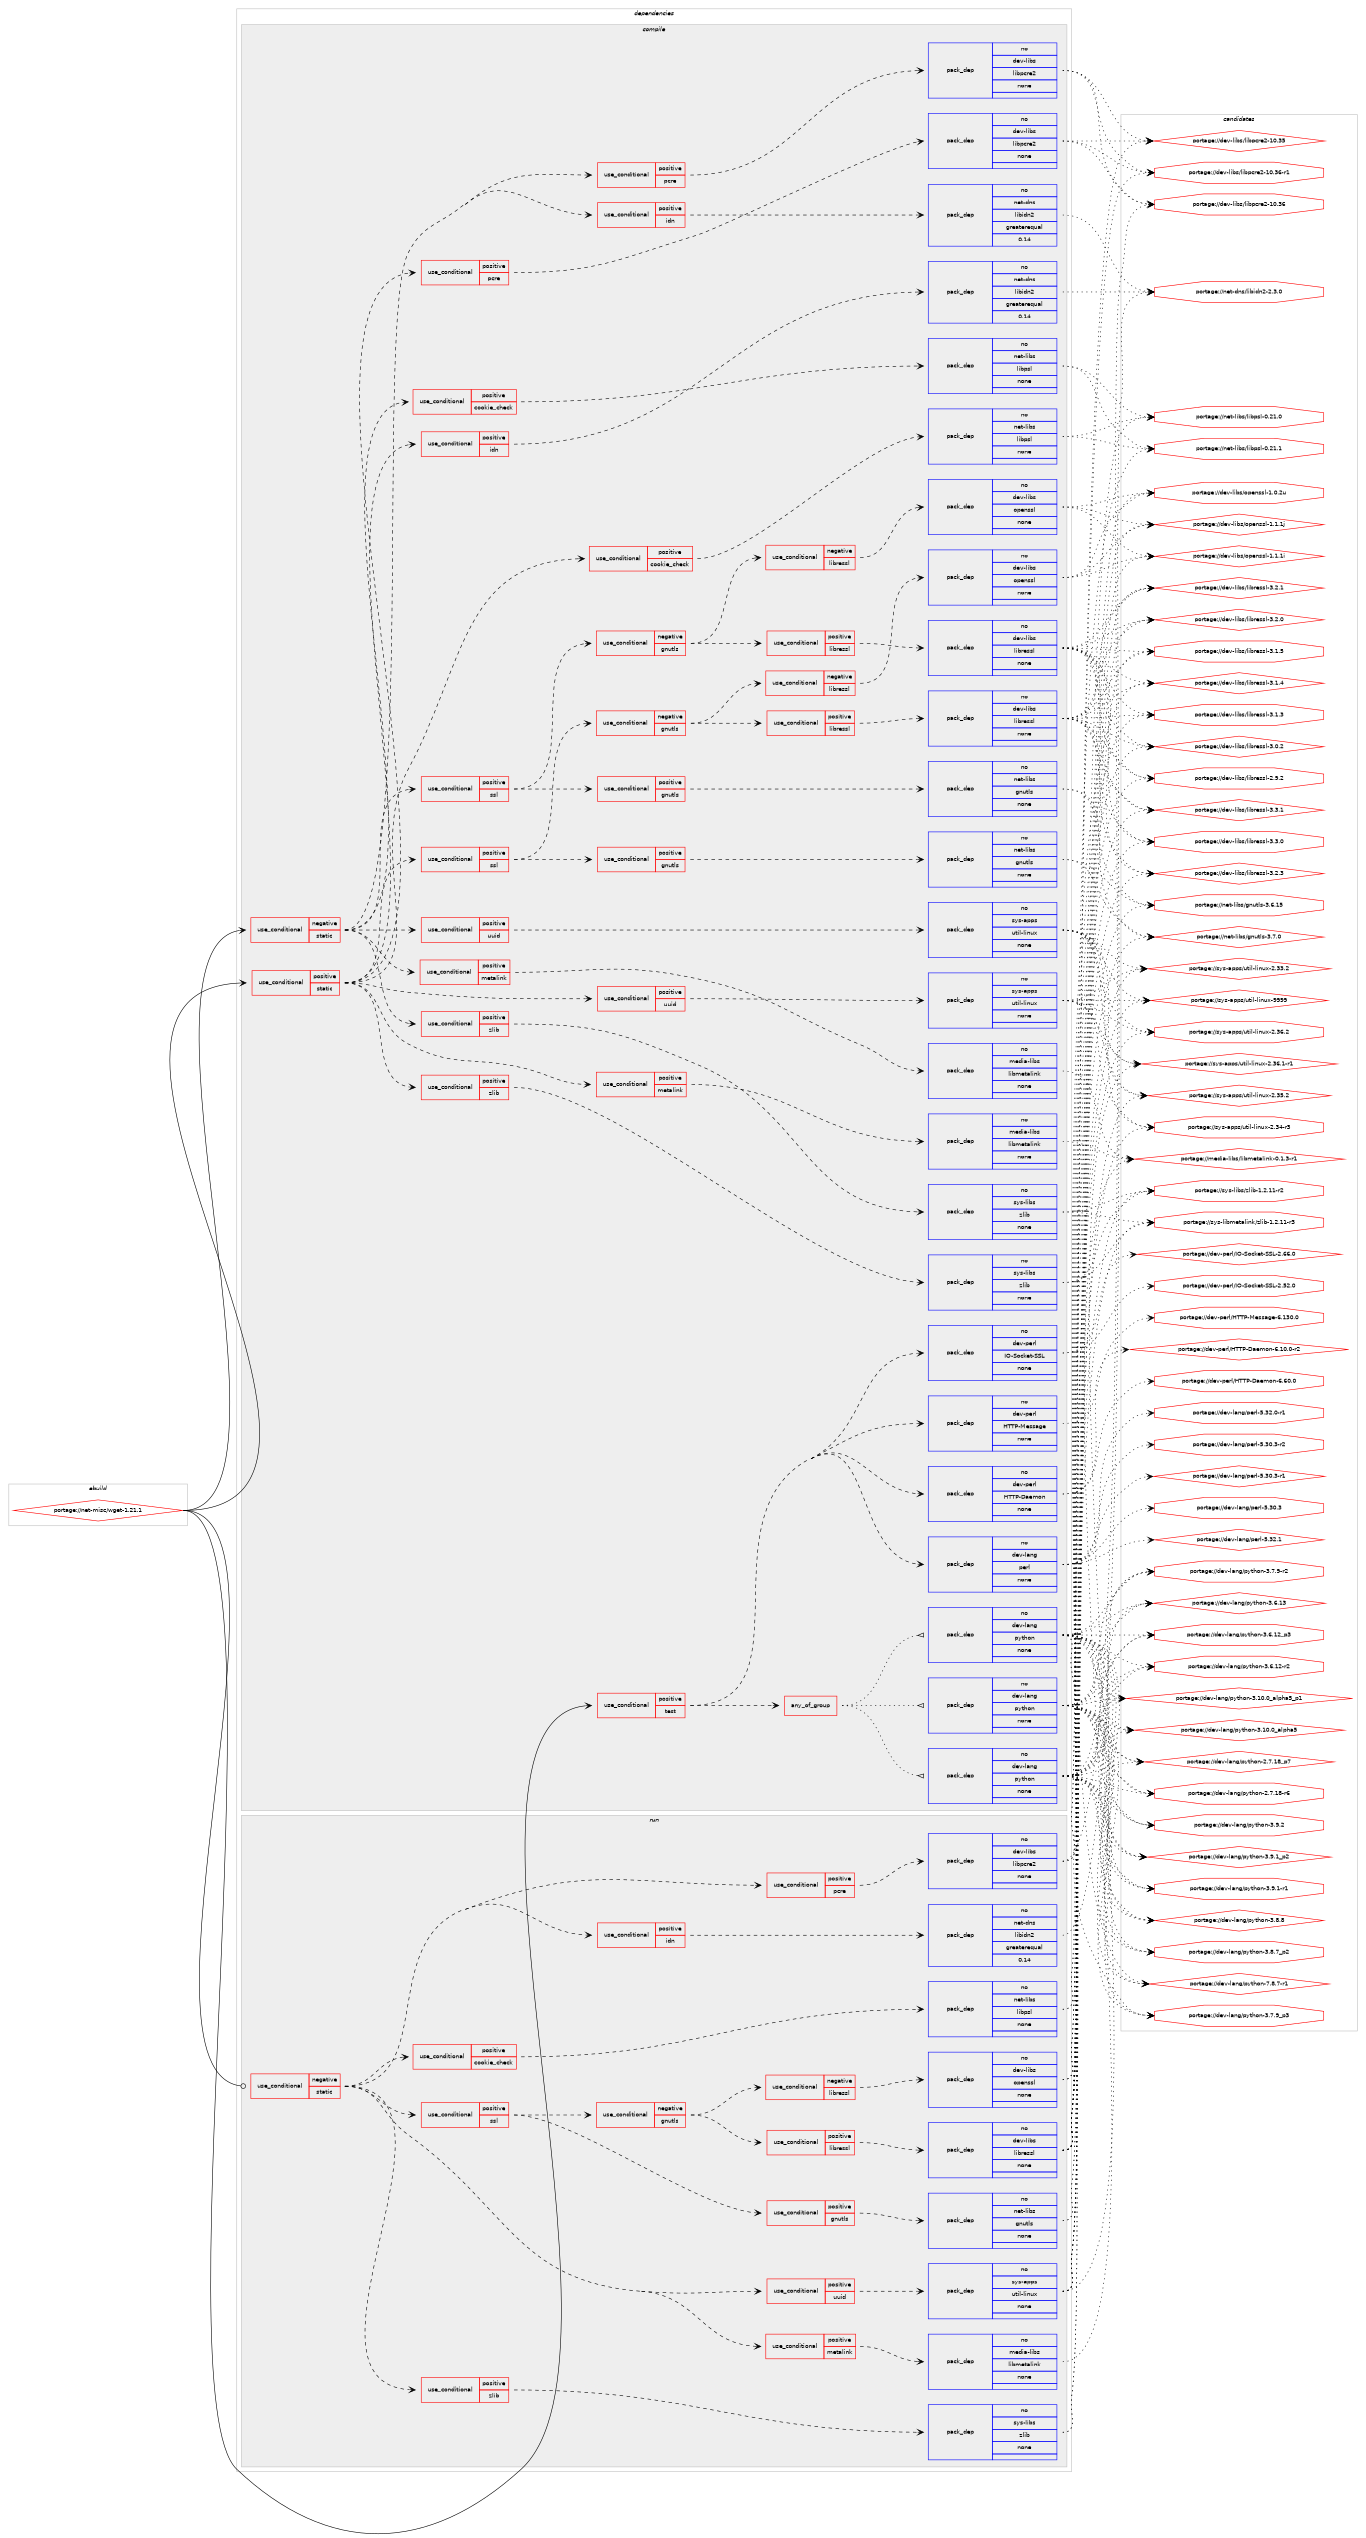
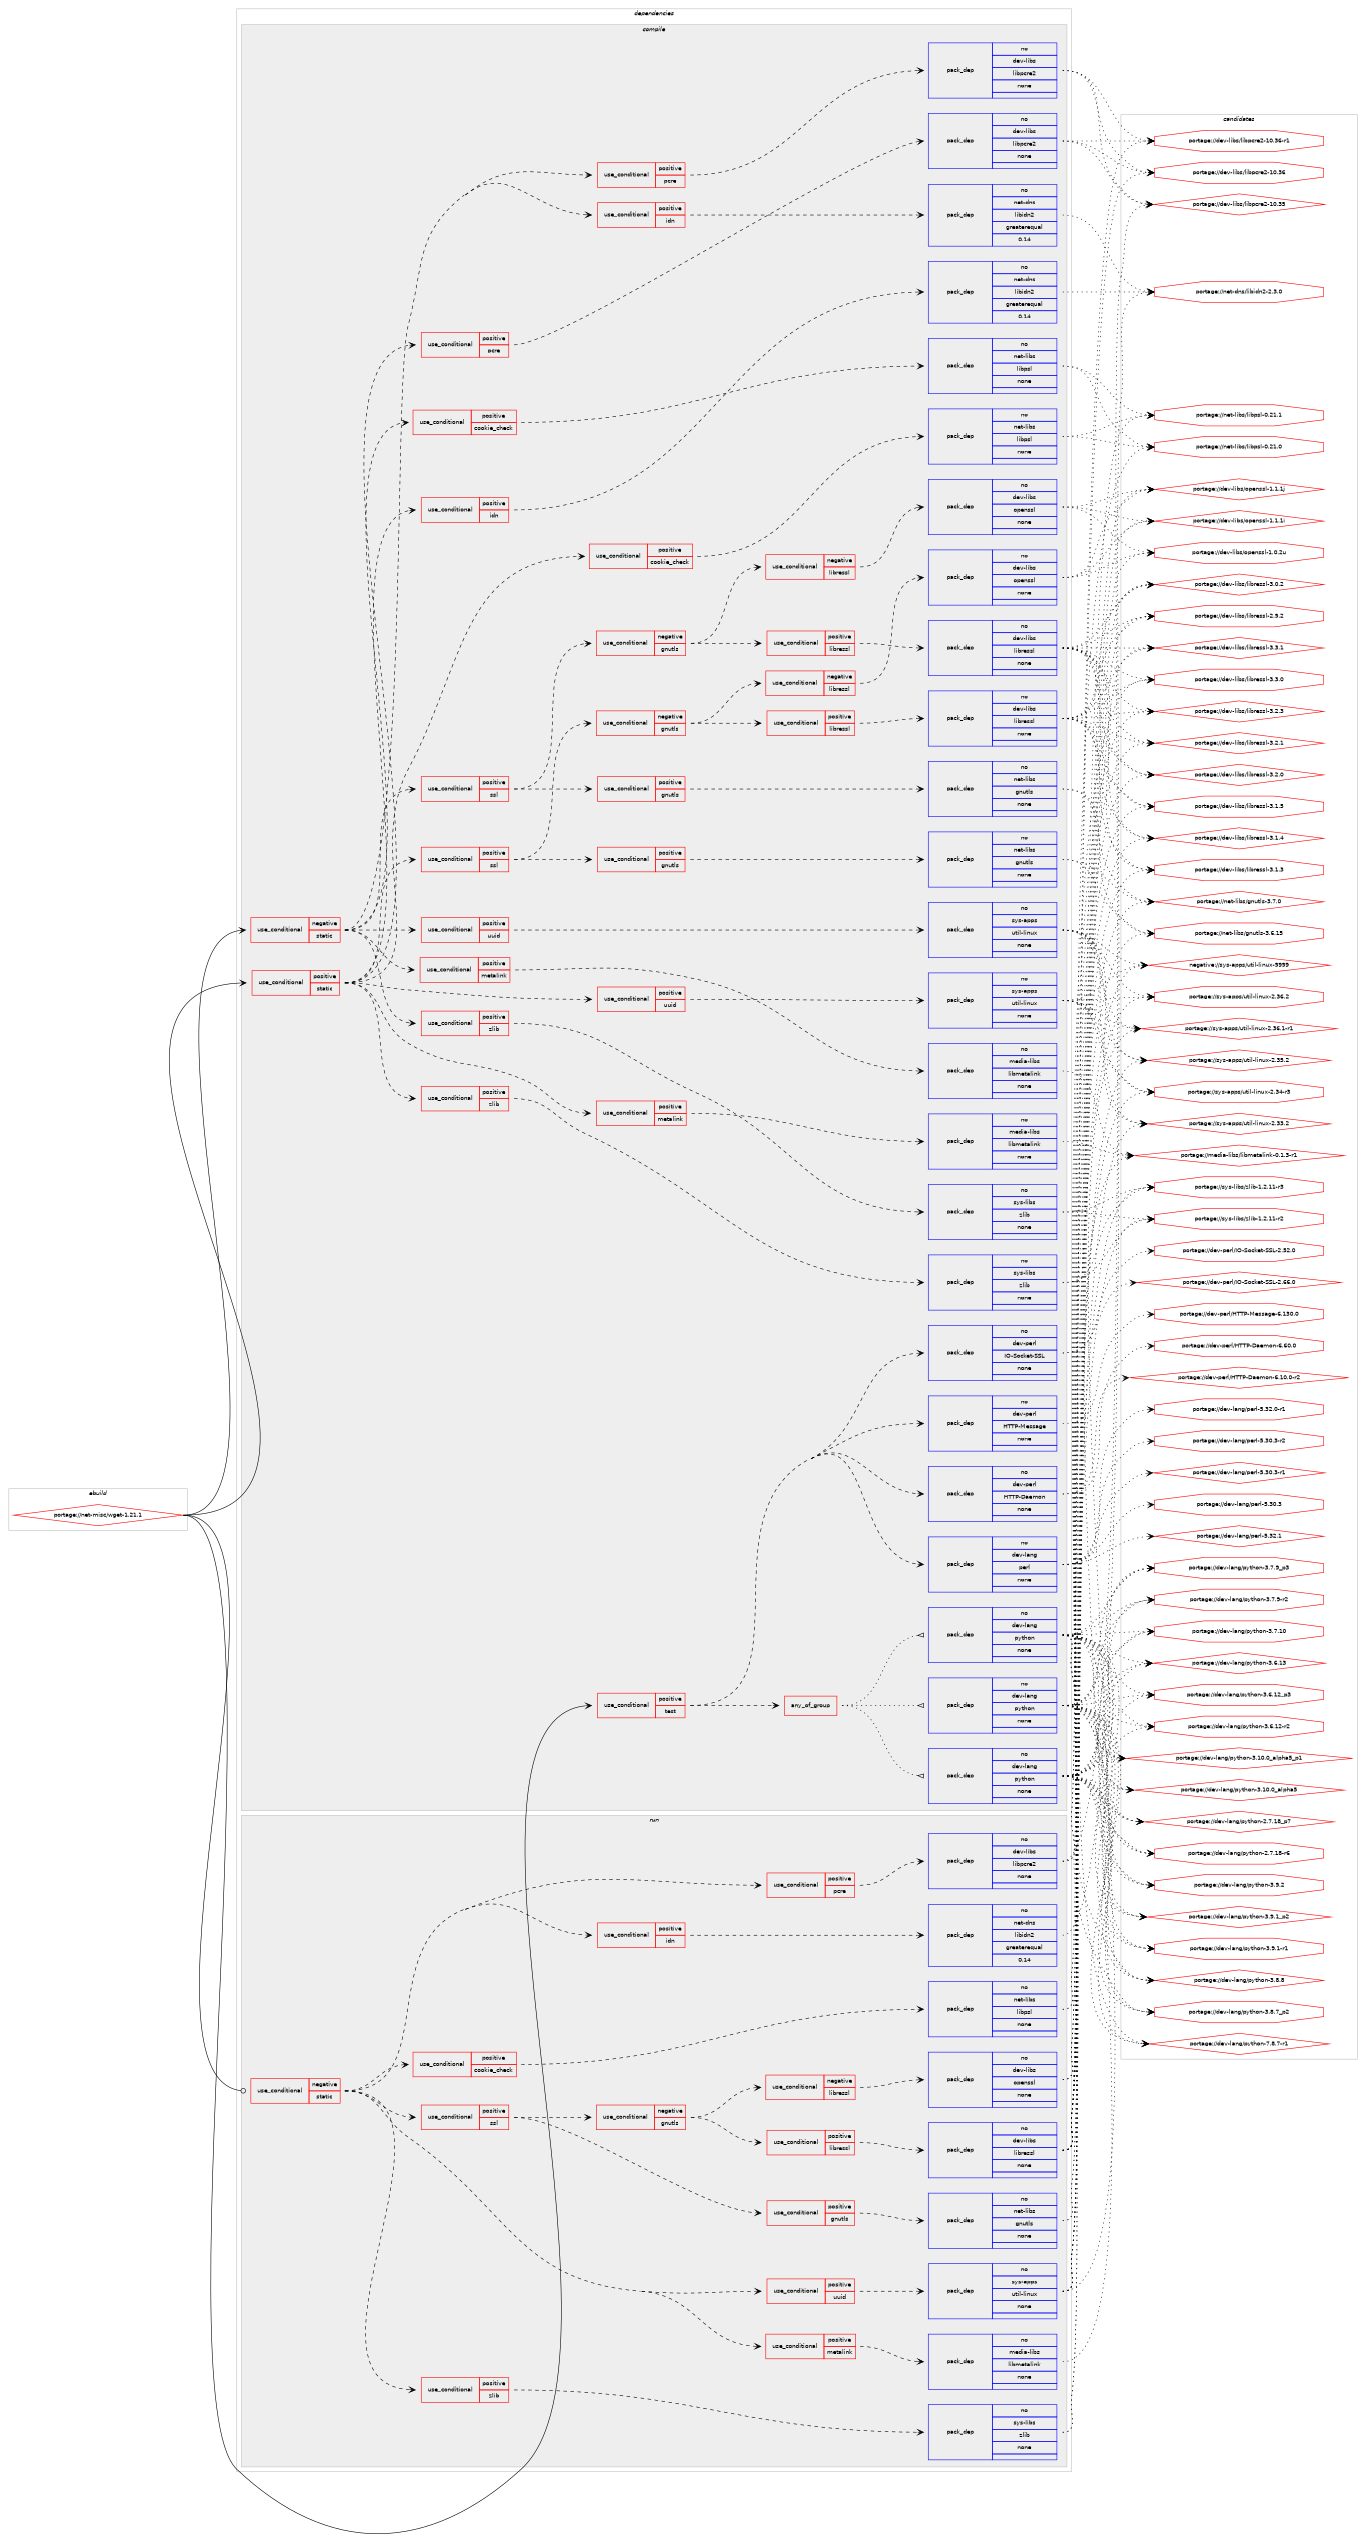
(1239, 1001) -> (1239, 965)
(1239, 1223) -> (1239, 1187)
none -> (1239, 1631)
